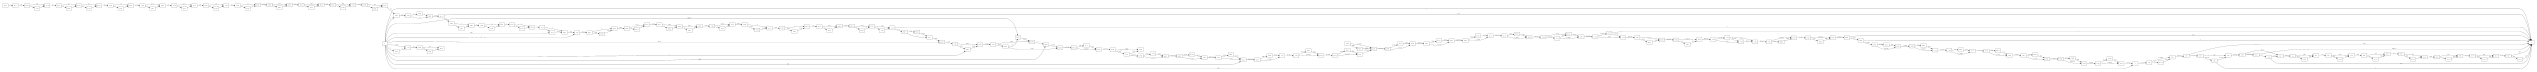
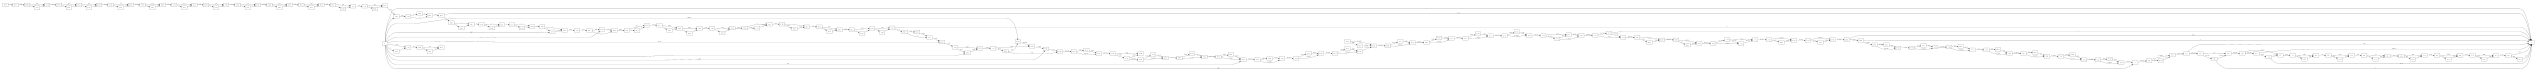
(480, 37) -> (493, 37)
